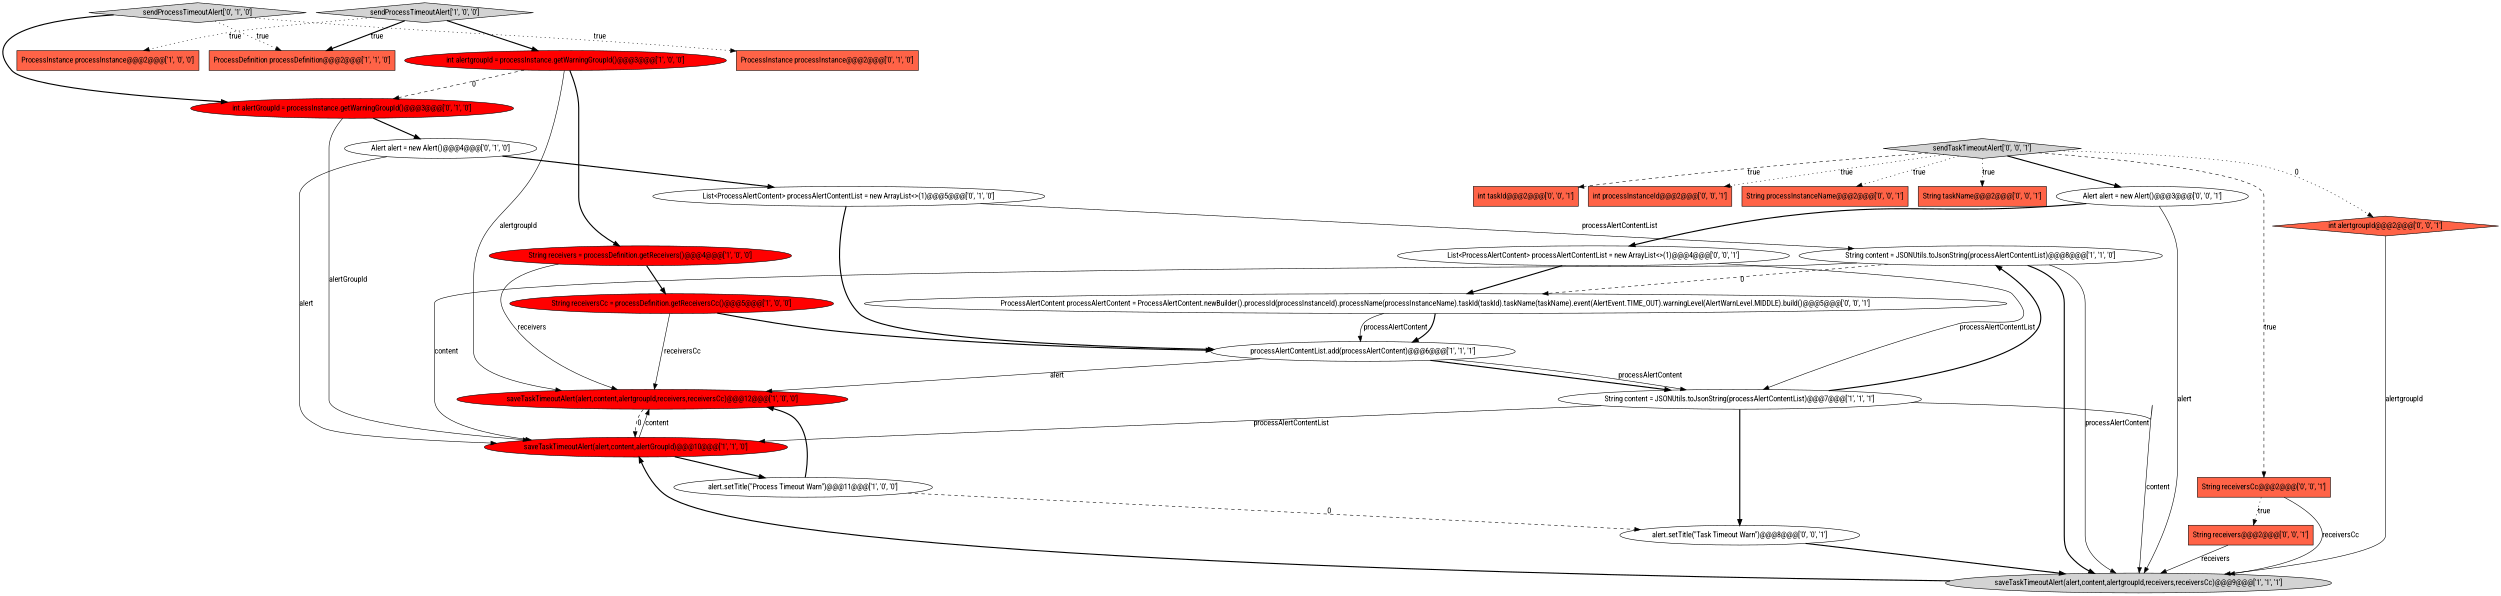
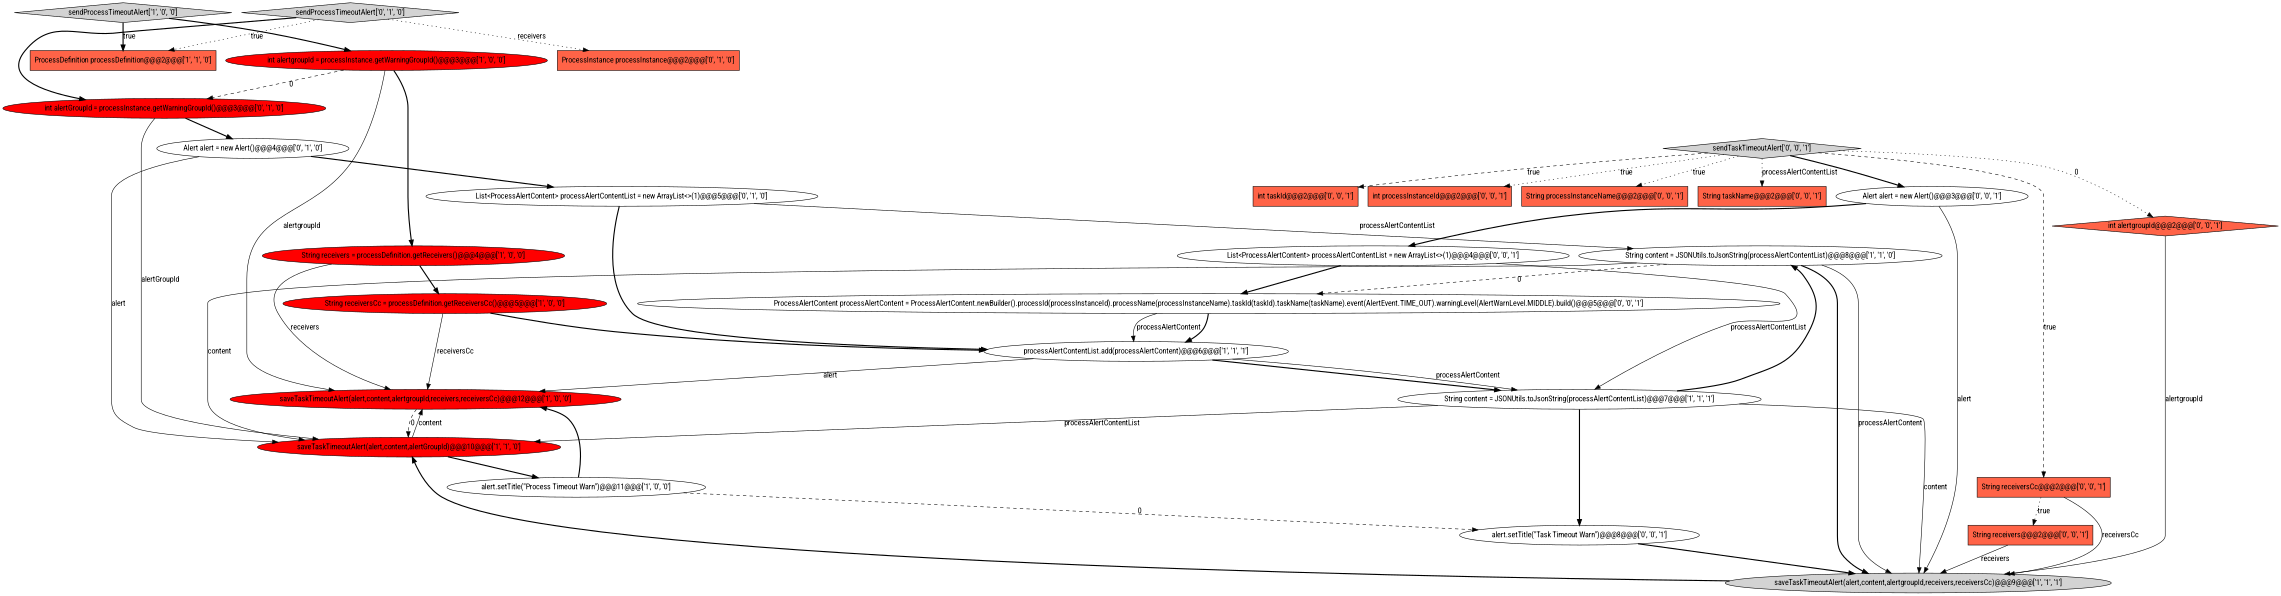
(600, 37) -> (532, 37)
(108, 61) -> none
(1989, 172) -> (1800, 172)
